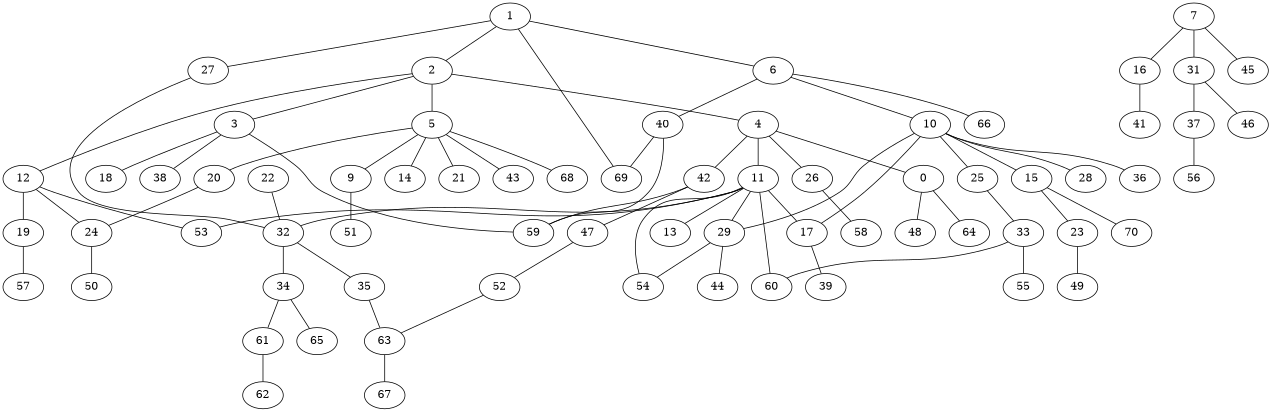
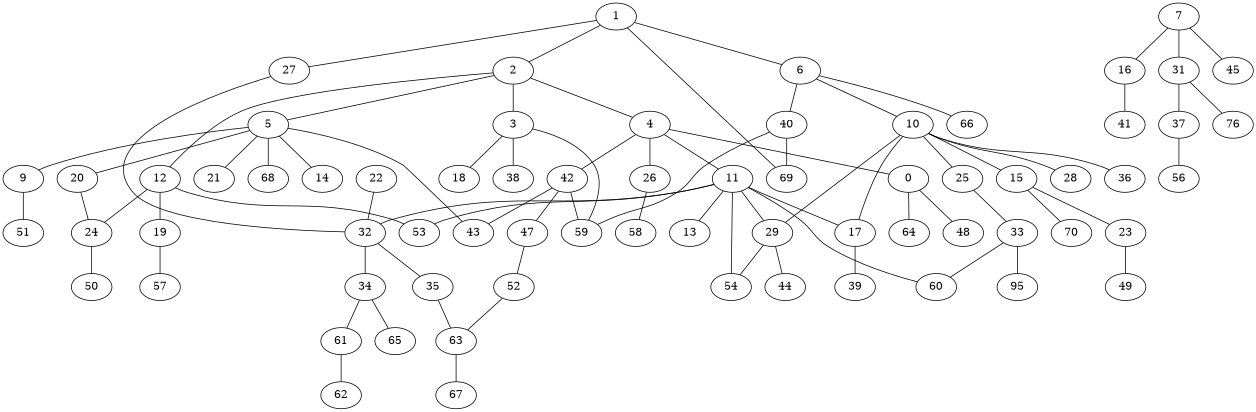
(1248, 125) -> (1233, 125)
none -> (512, 210)
(1023, 287) -> (1017, 287)
